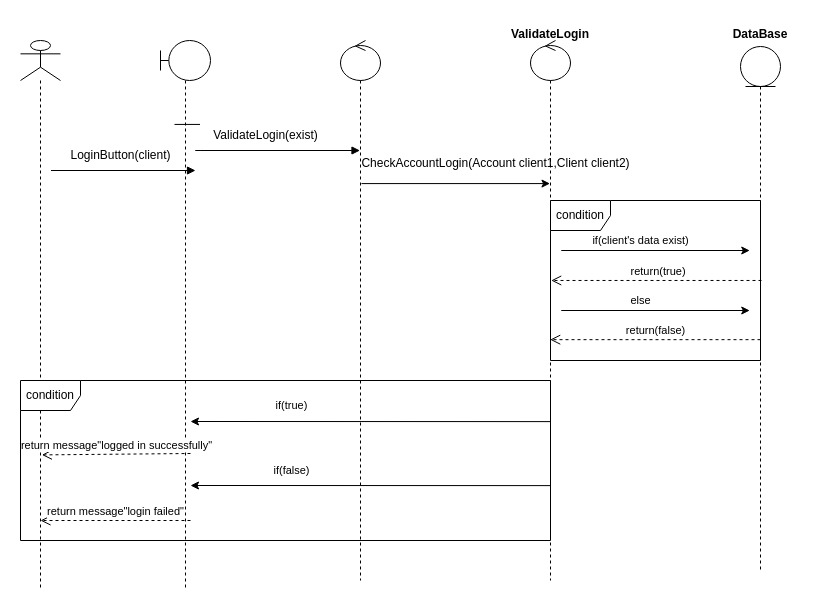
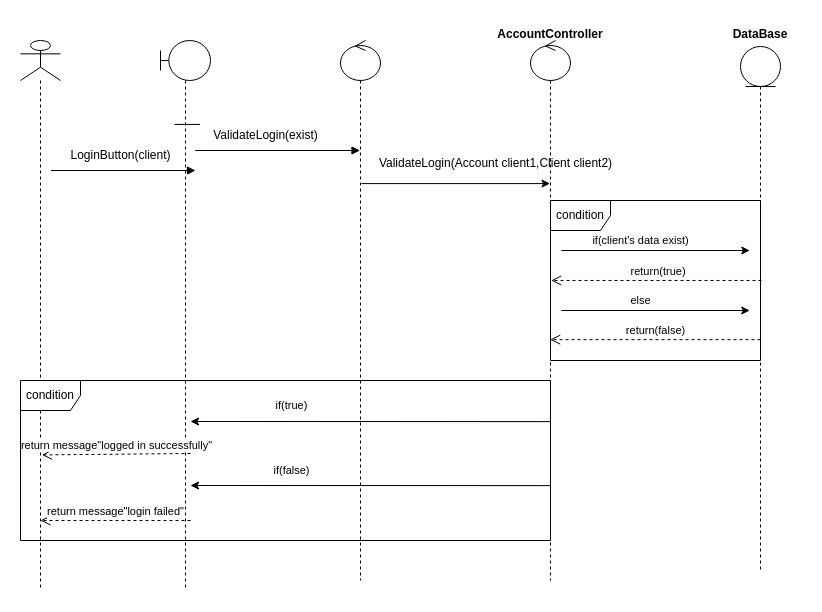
(550, 34) -> (550, 34)
(496, 164) -> (496, 164)
